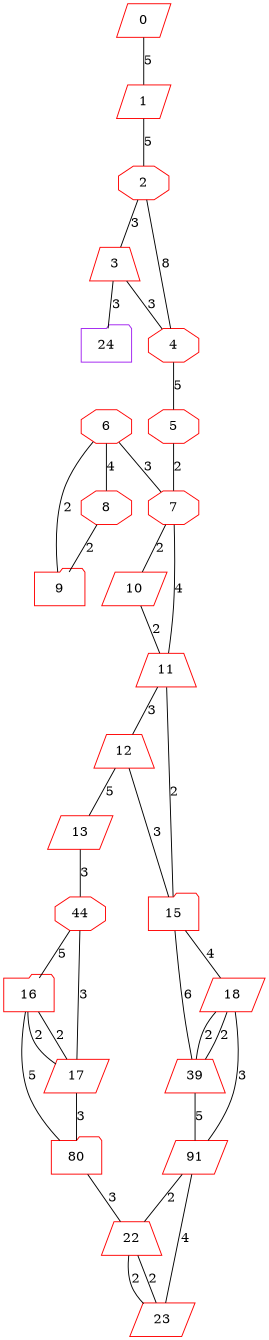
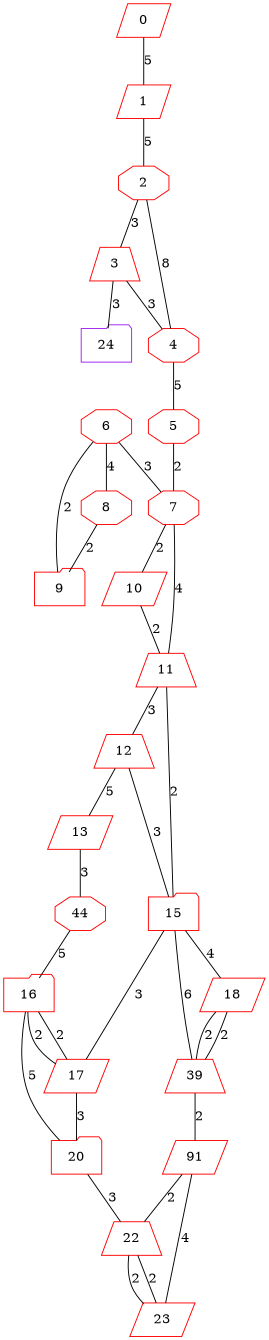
(78, 995) -> (125, 995)
(236, 1079) -> none
(200, 1117) -> (200, 1117)
(77, 1157) -> (77, 1157)
